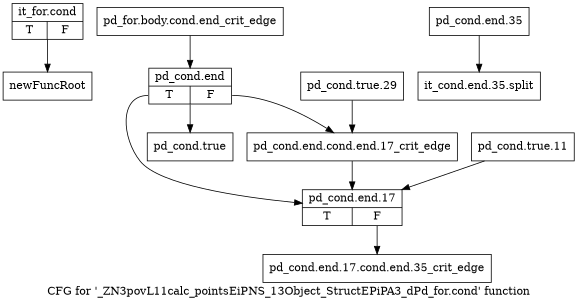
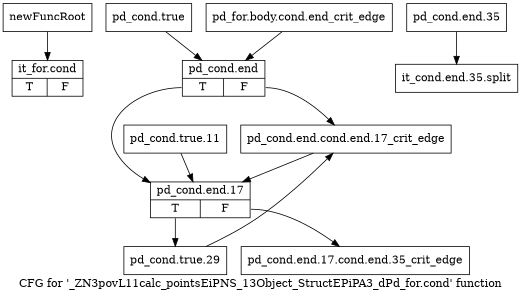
(48, 52) -> (48, 42)
(190, 114) -> (181, 44)
none -> (175, 228)
